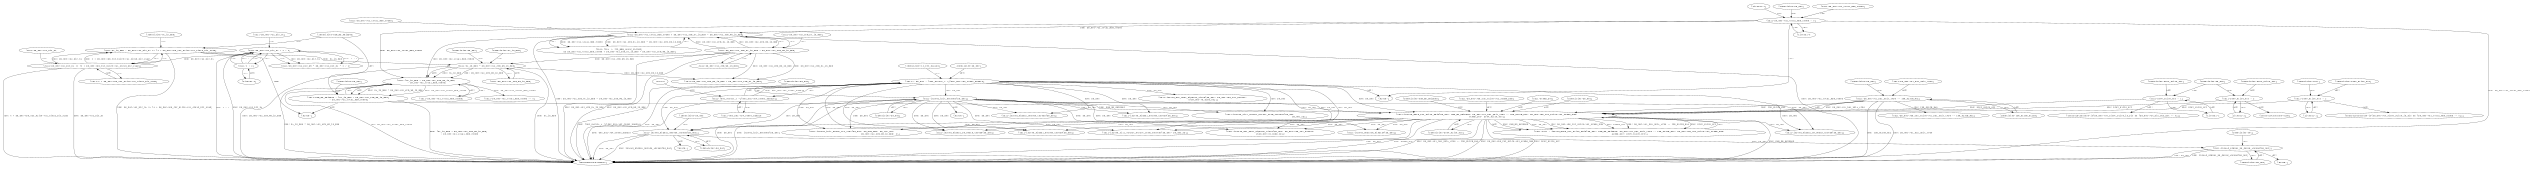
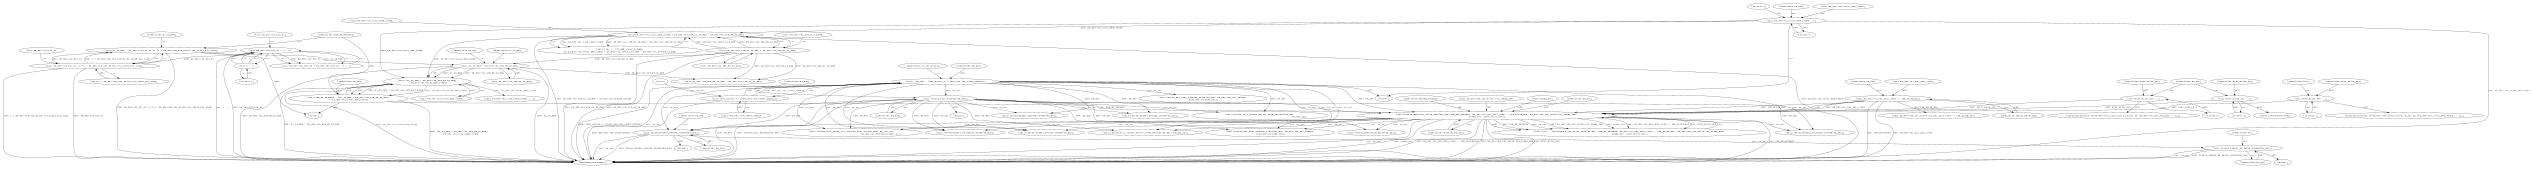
(693, 90) -> (697, 90)
